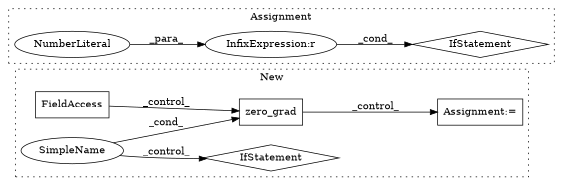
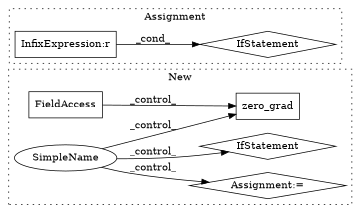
(72, 44) -> none
(271, 44) -> (66, 44)
(366, 112) -> (151, 176)
(480, 112) -> (268, 186)
(166, 123) -> (153, 126)
